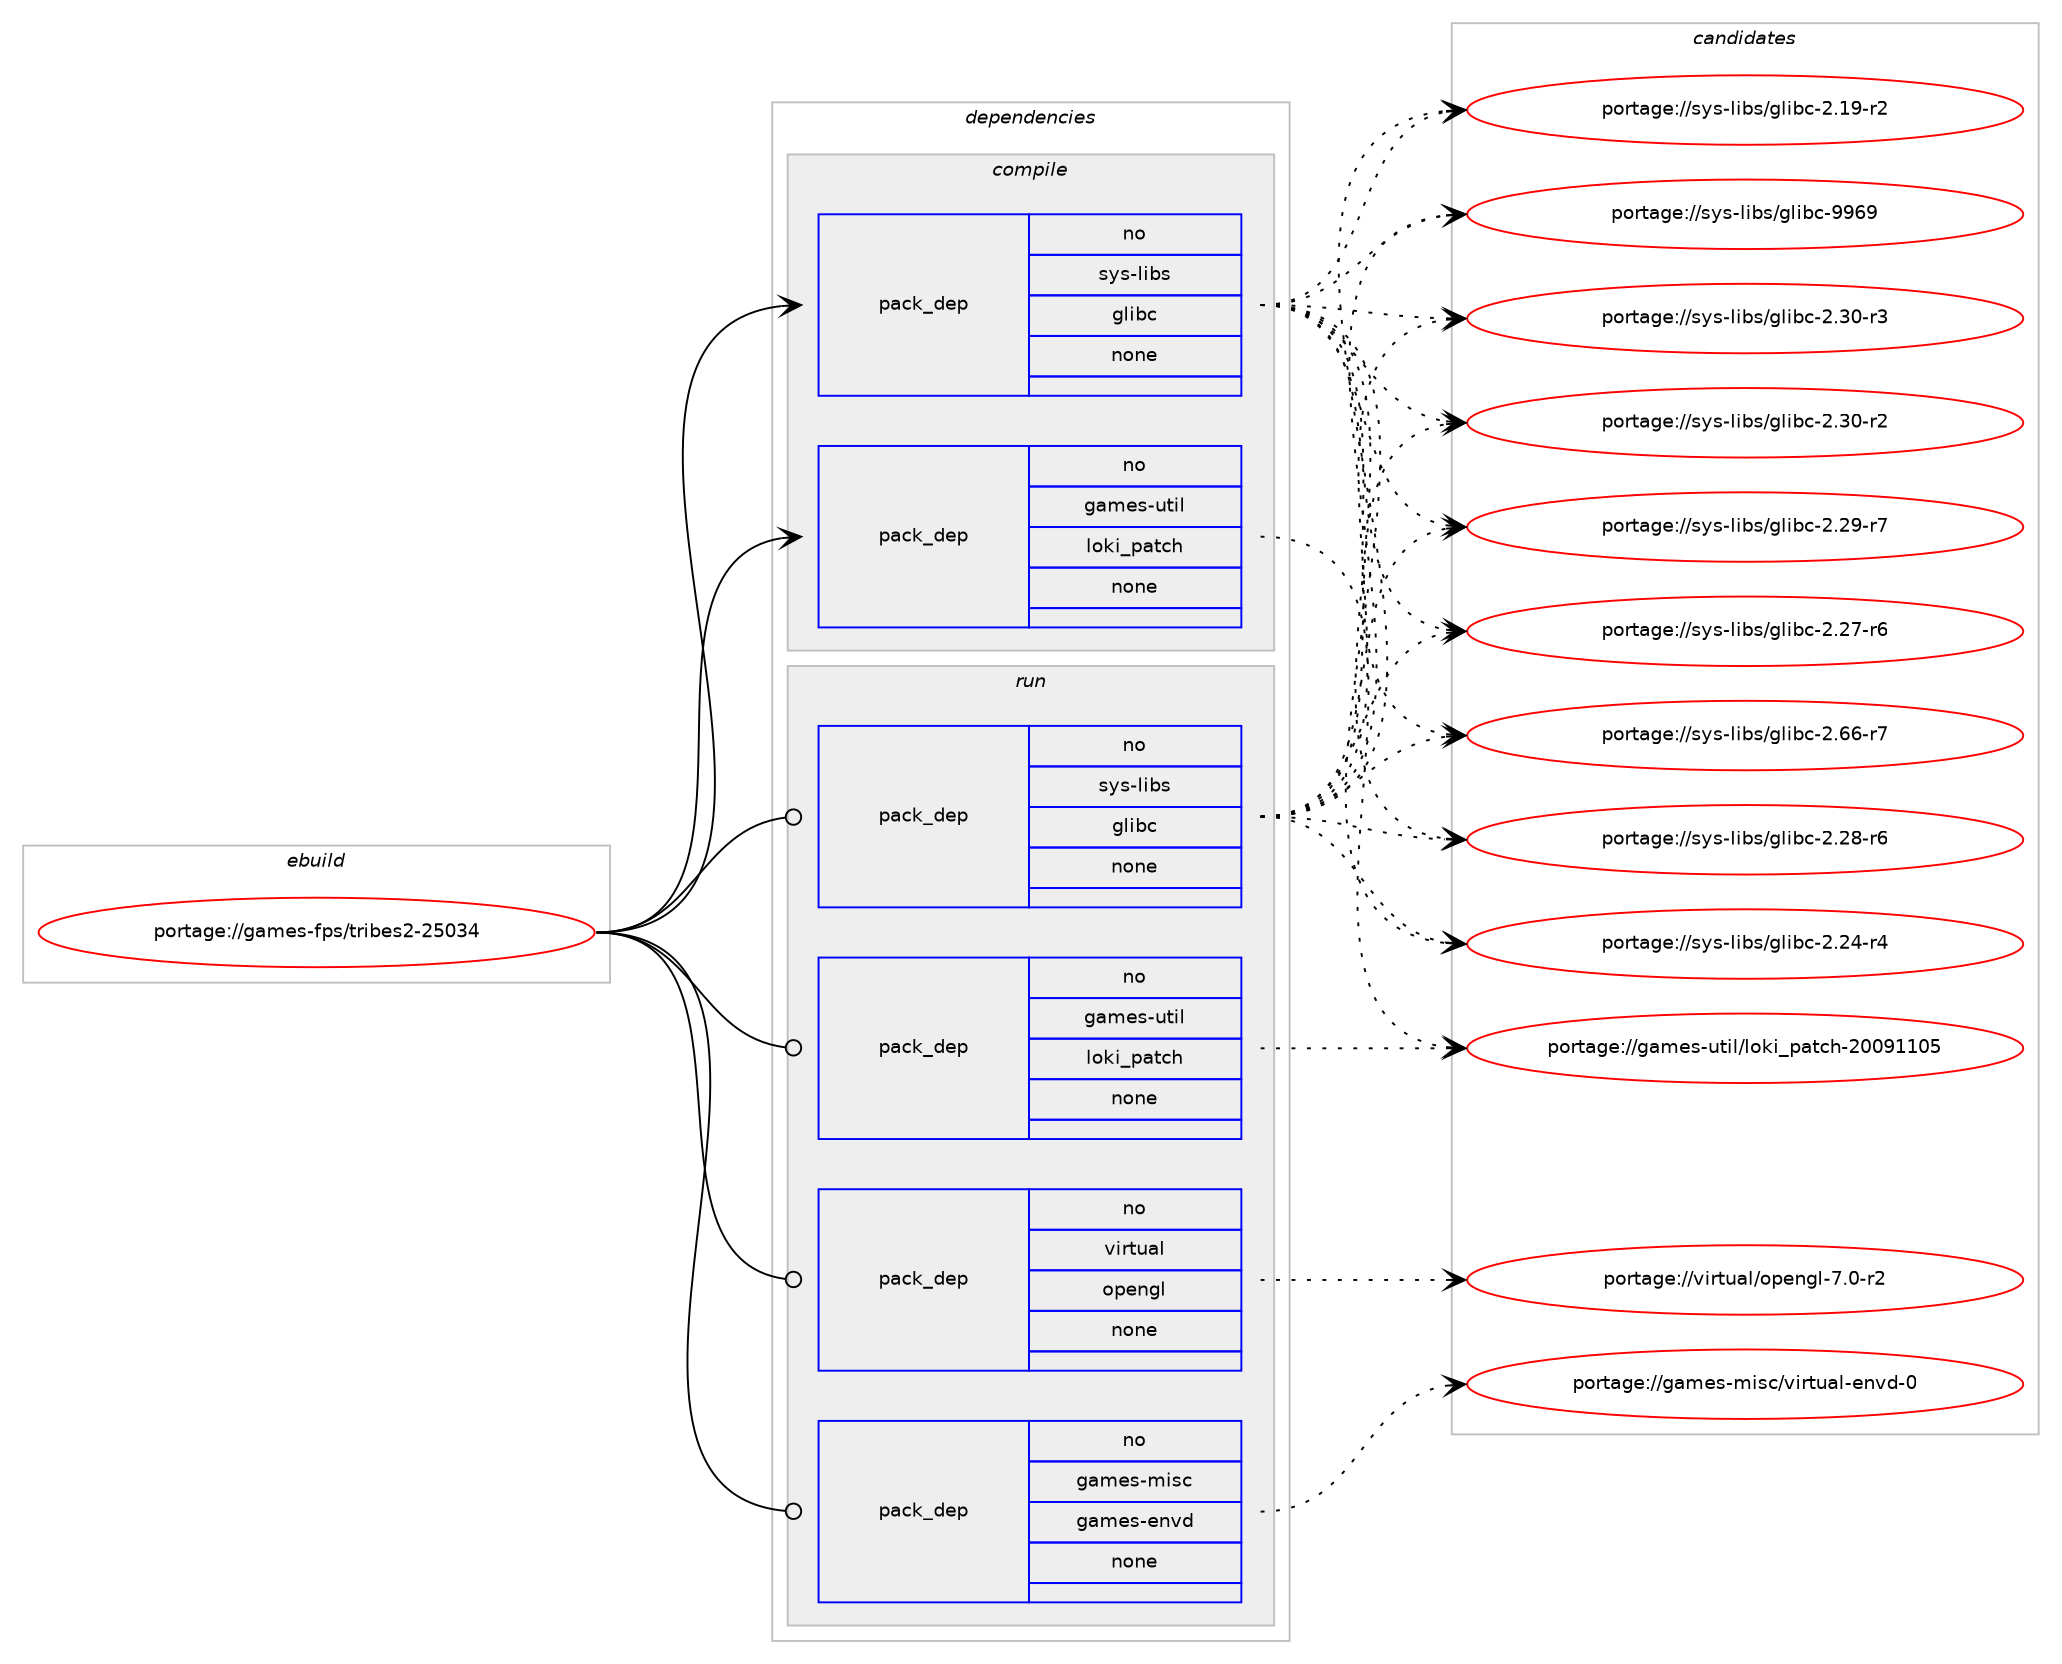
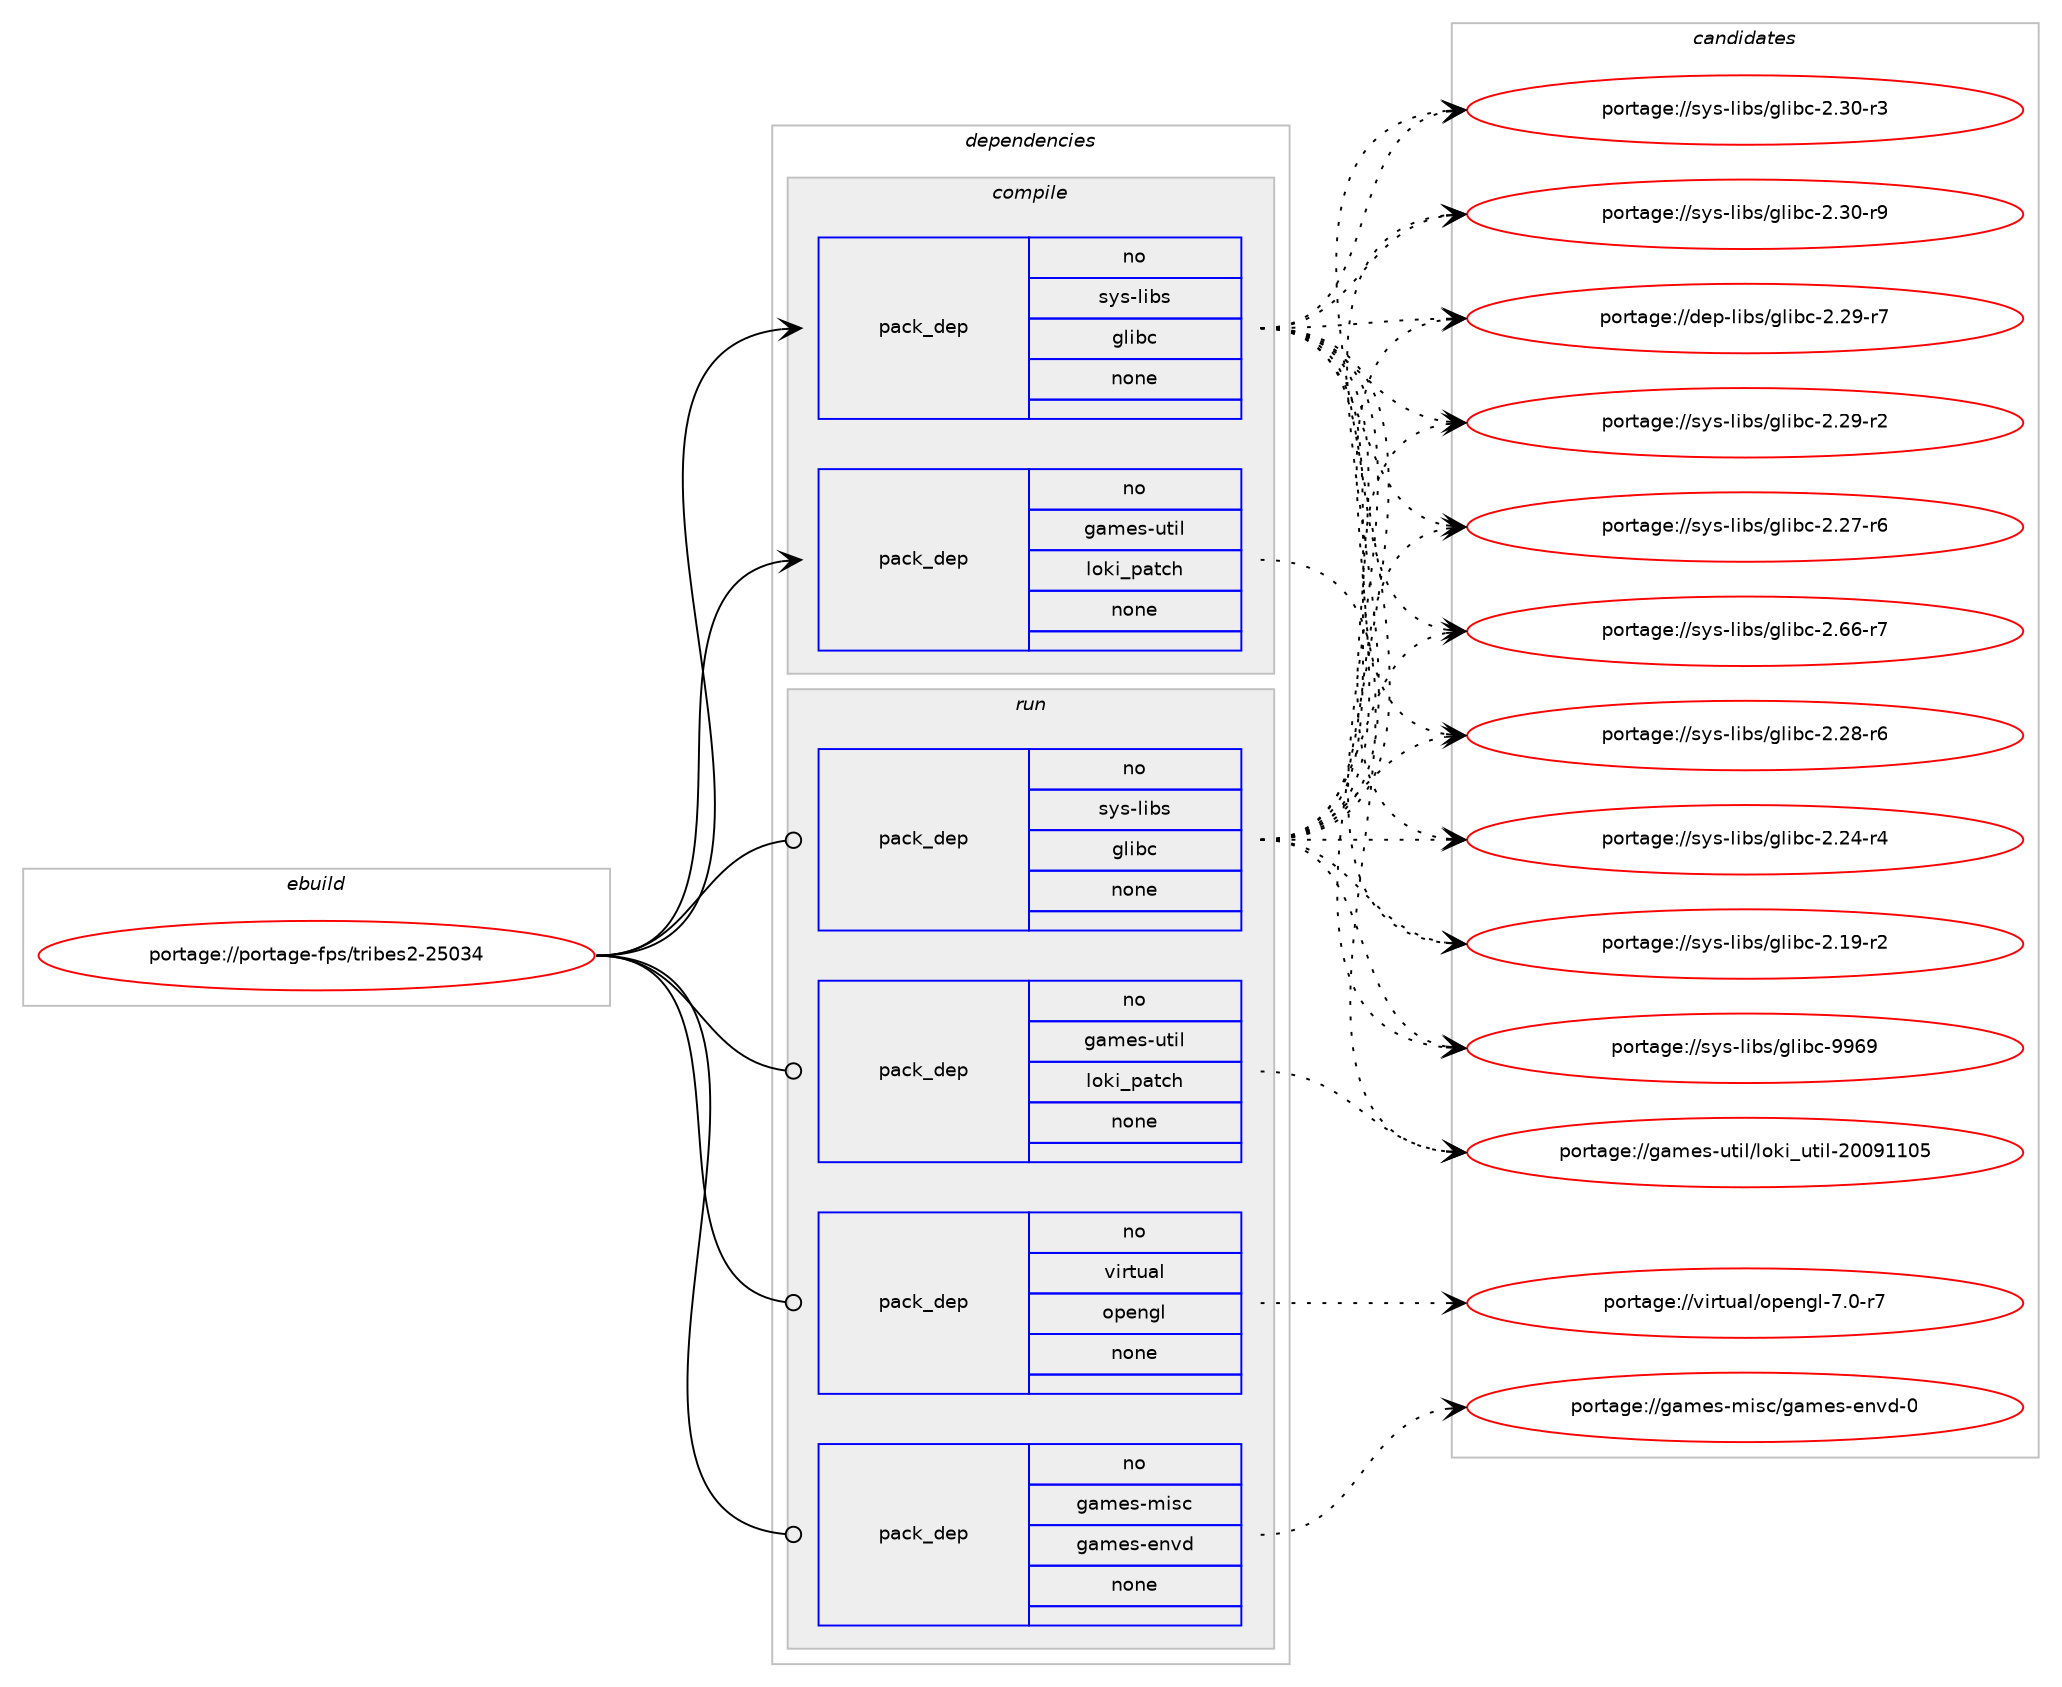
(1745, 423) -> (1745, 214)
none -> (1745, 423)
(1745, 527) -> (1745, 319)
(317, 932) -> (317, 956)
(1745, 1048) -> (1745, 1153)
(1745, 1280) -> (1745, 1303)
(1745, 1384) -> (1745, 1407)
